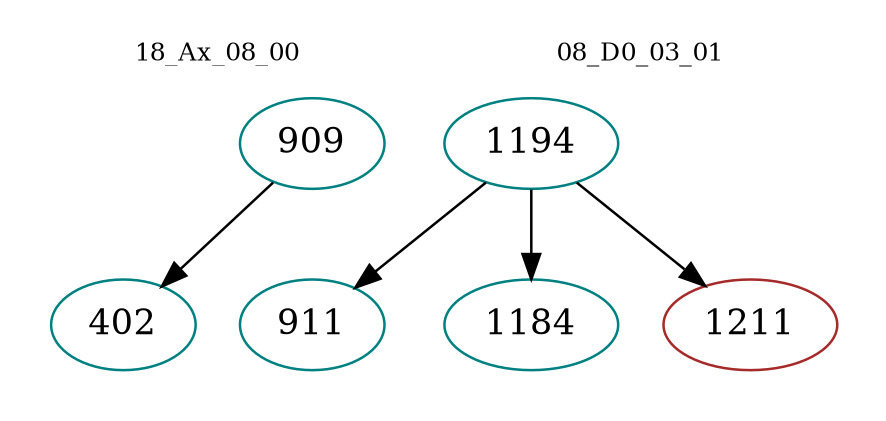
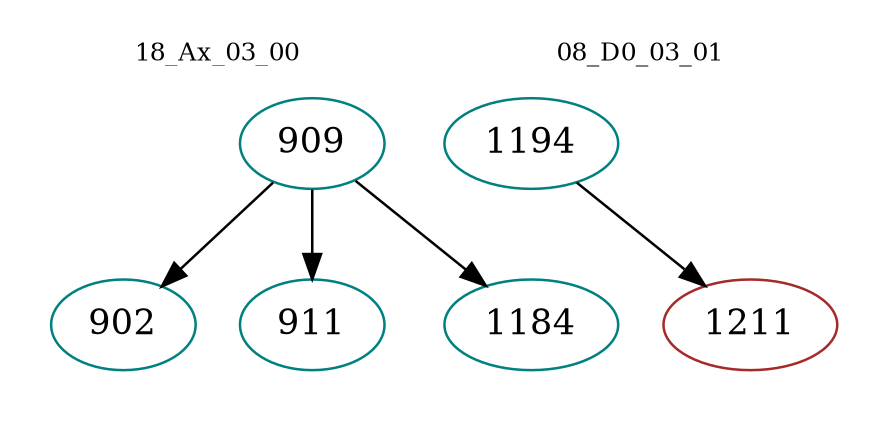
(218, 54) -> (218, 54)
(442, 218) -> (312, 222)
(531, 222) -> (389, 208)
(123, 325) -> (123, 325)
